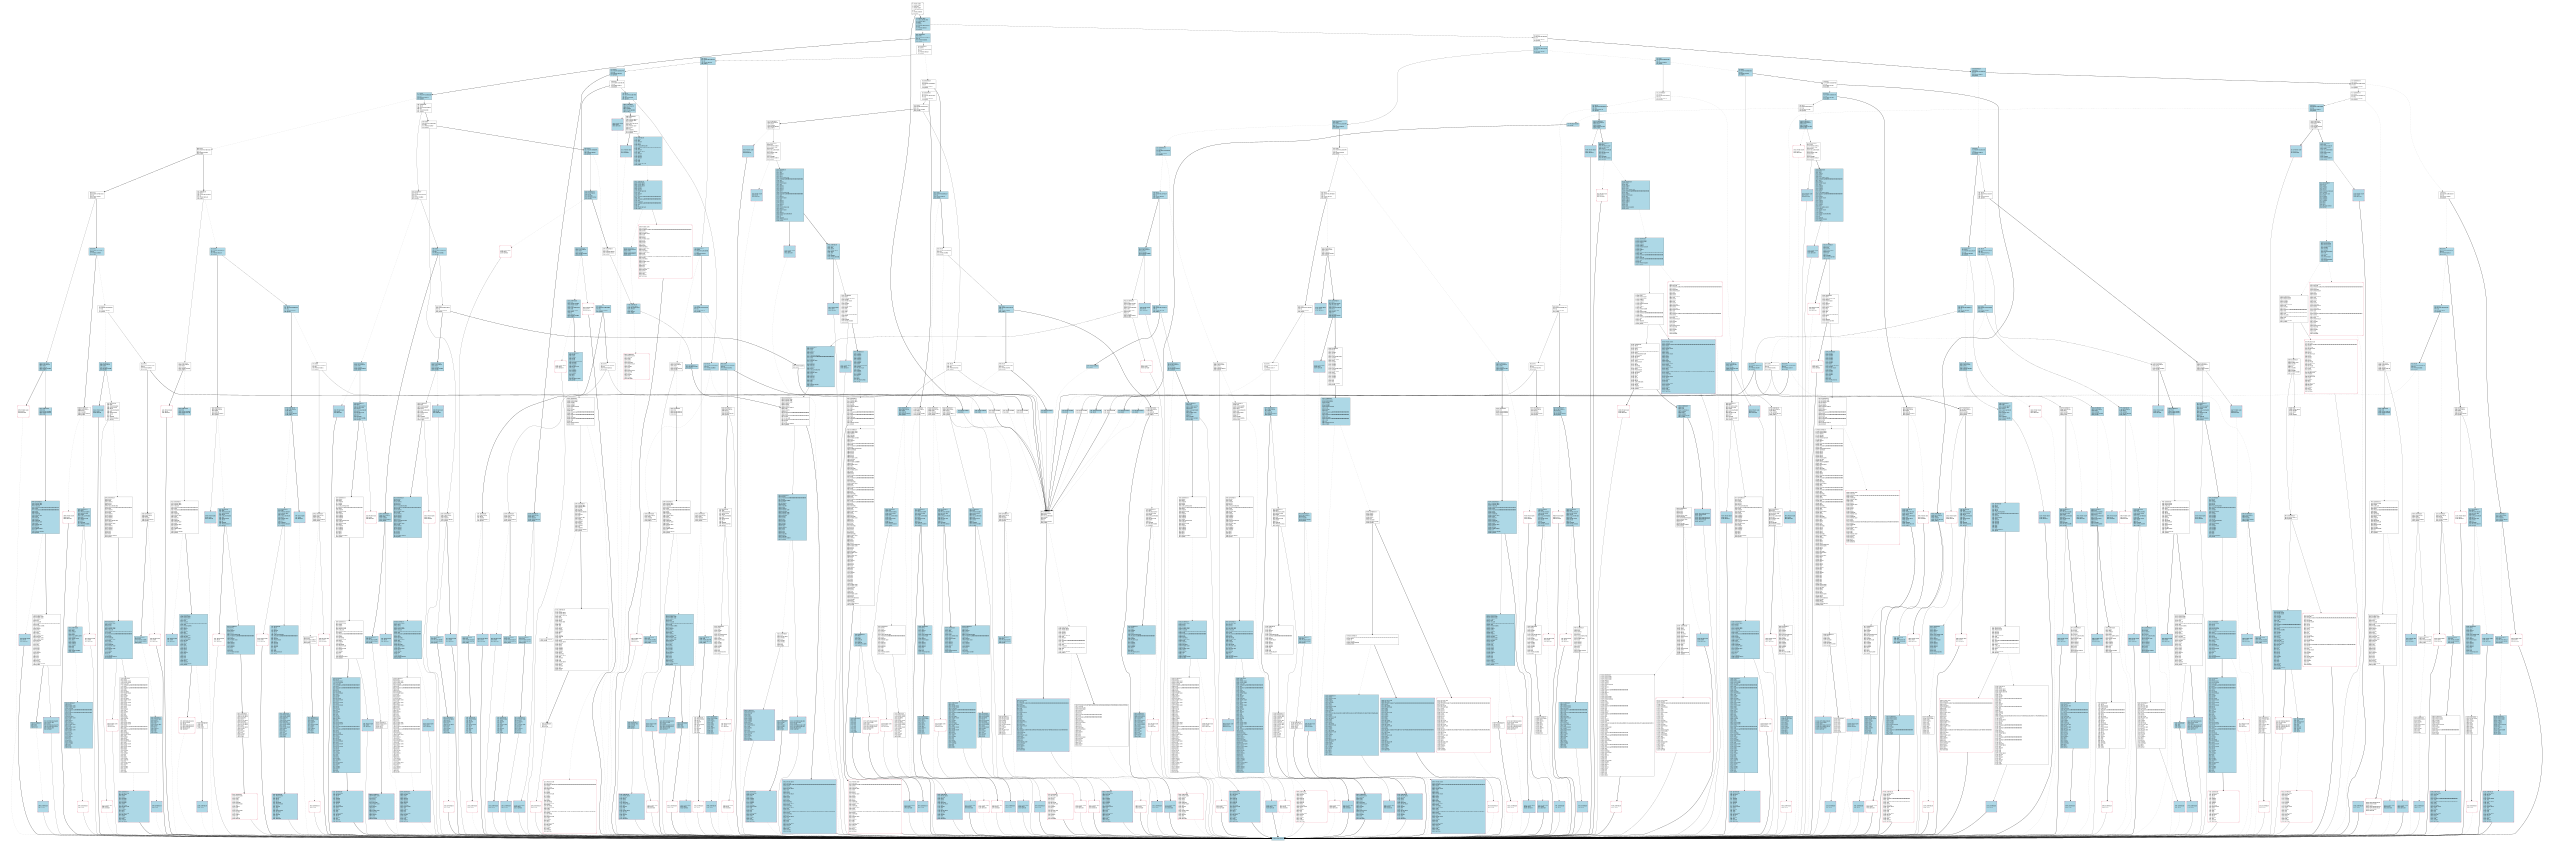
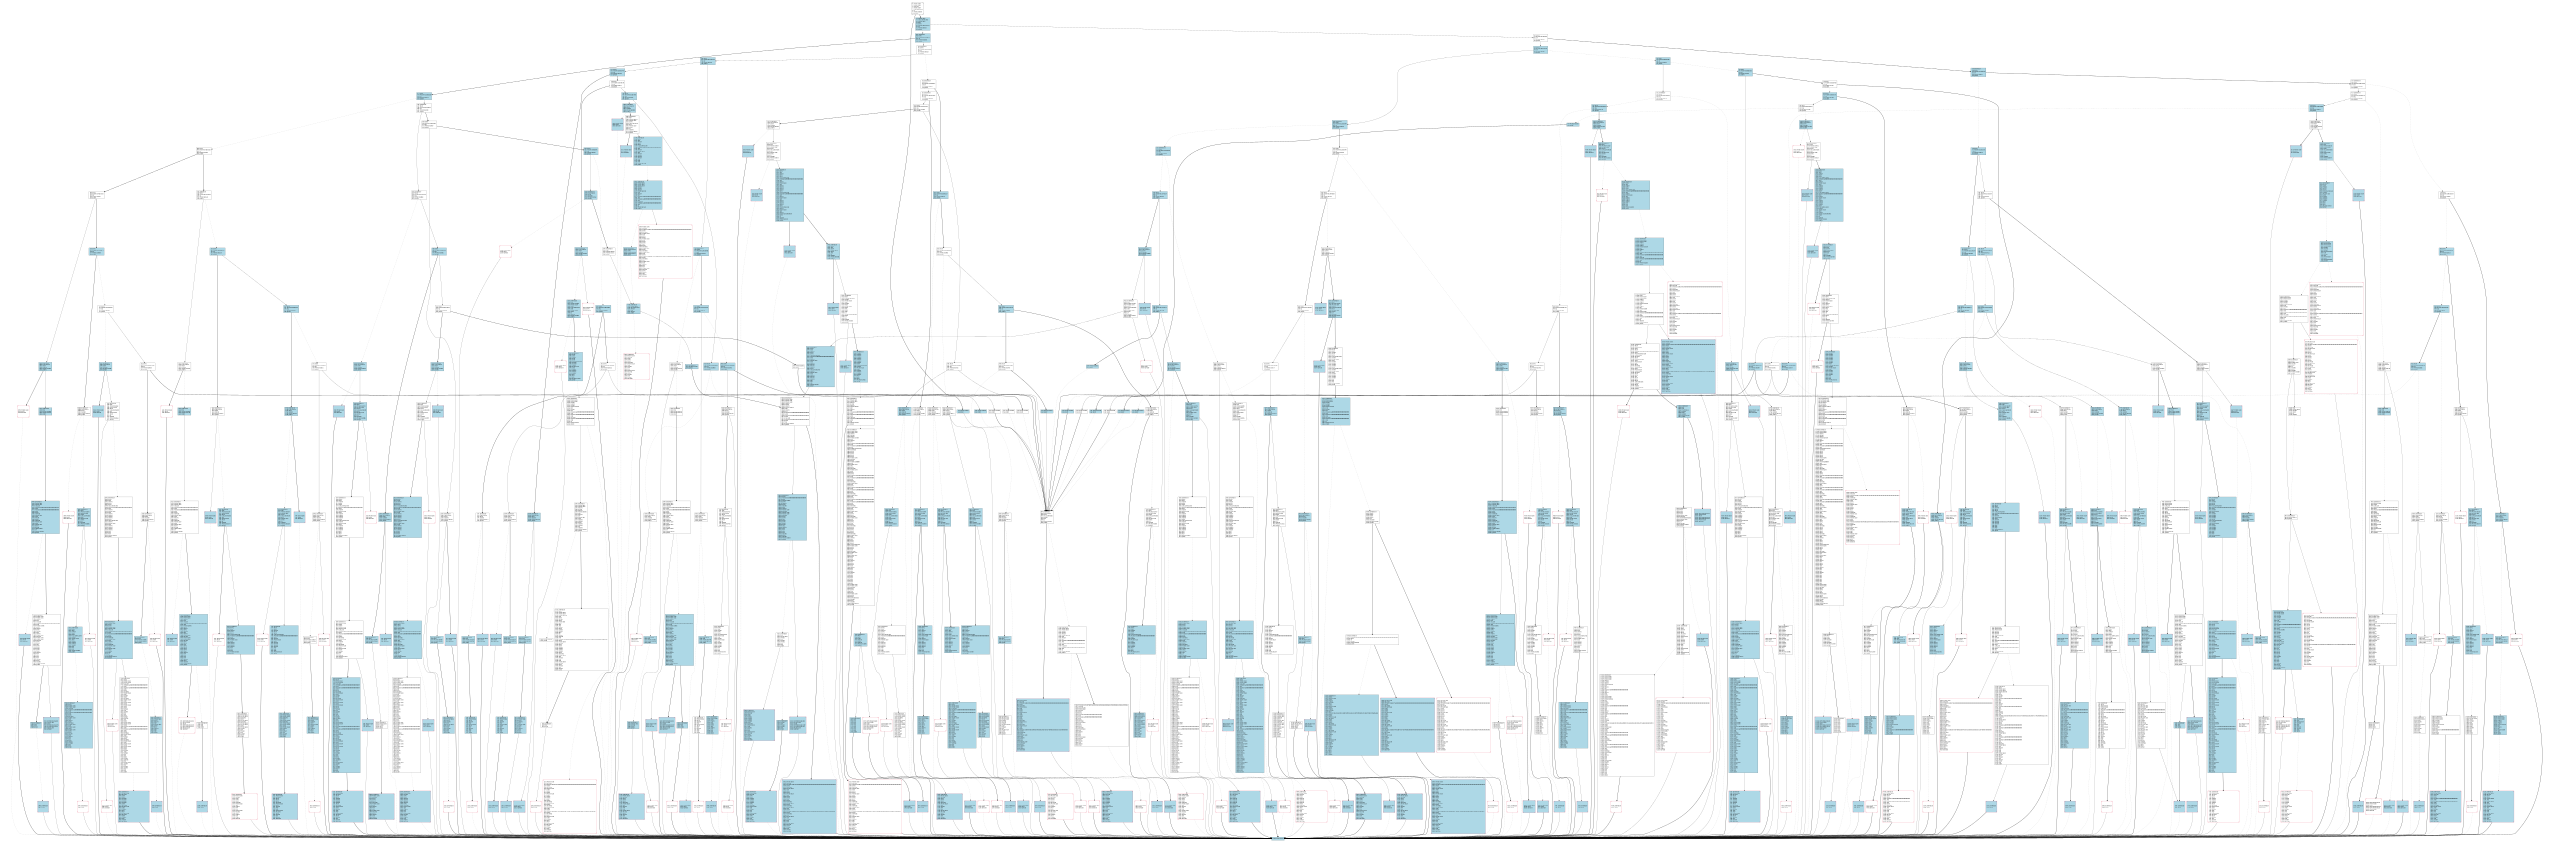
none -> (2374, 725)
(1317, 726) -> (1317, 726)
(2184, 764) -> (2179, 764)
